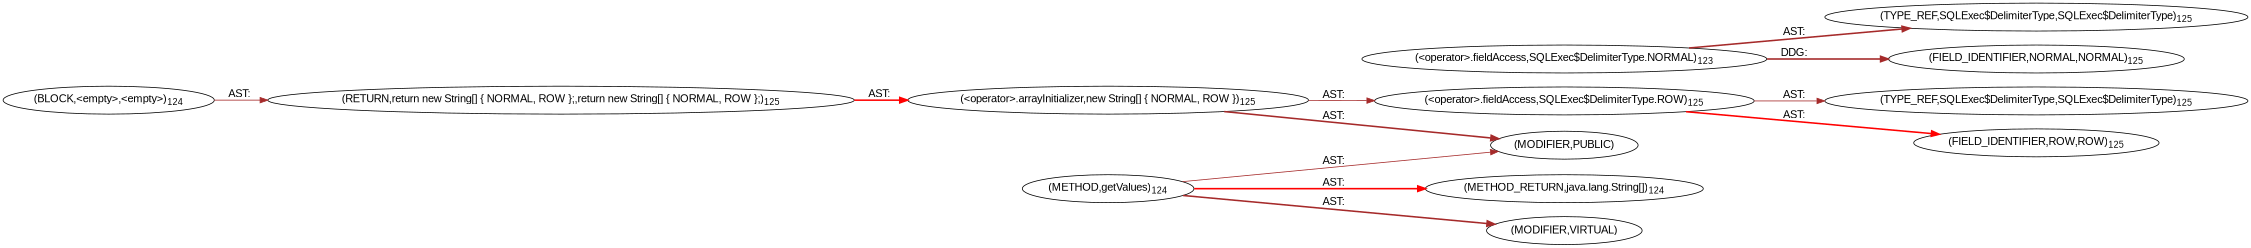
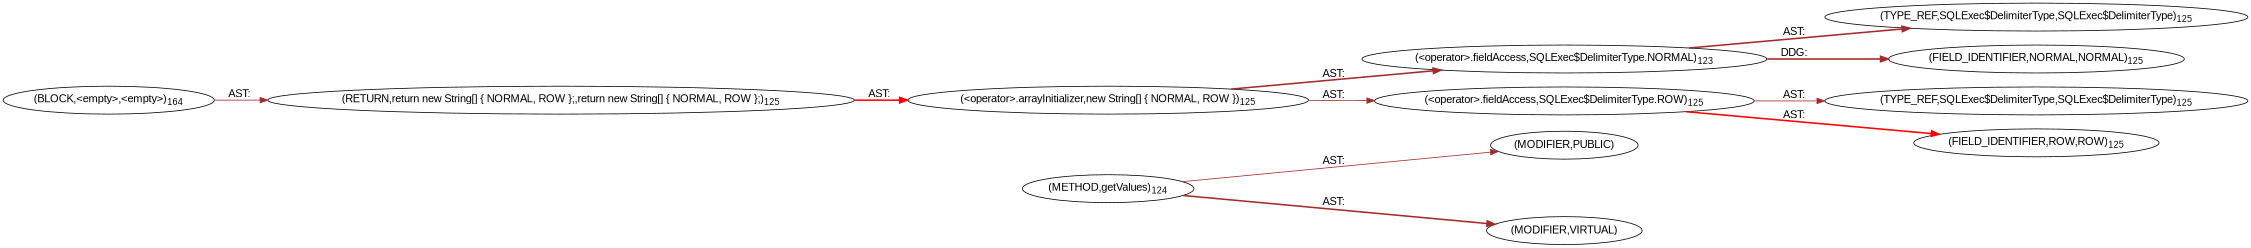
(175, 99) -> (175, 99)
(1357, 125) -> (1332, 80)
(1564, 189) -> none
